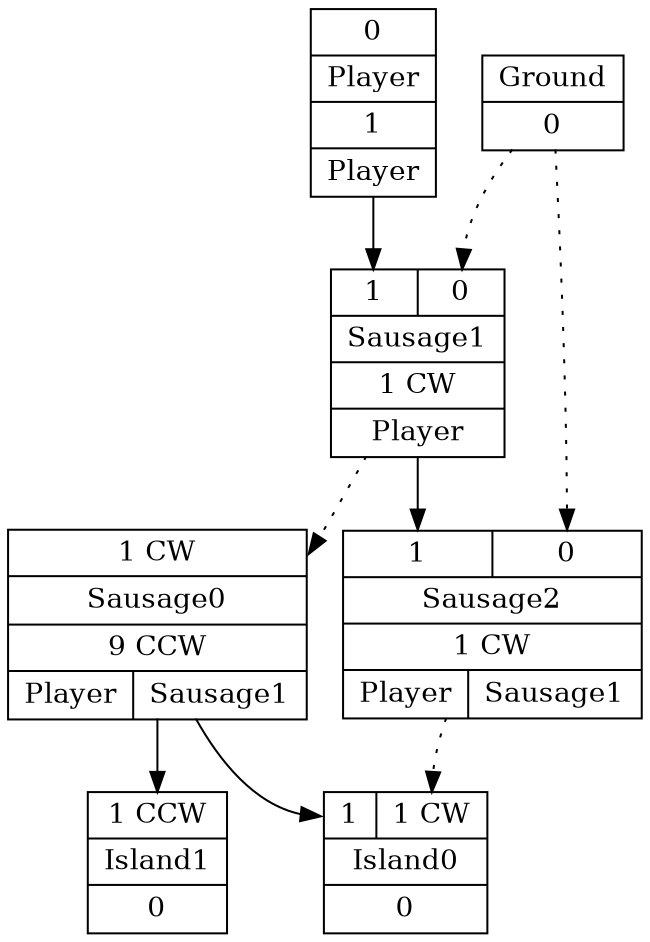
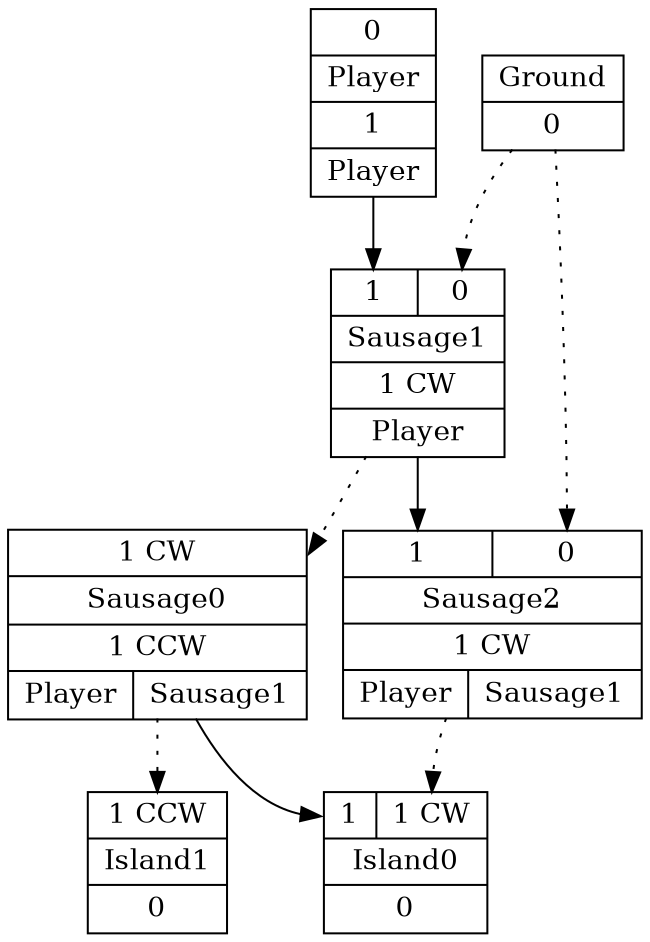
(157, 647) -> (157, 647)
(157, 745) -> (157, 745)
